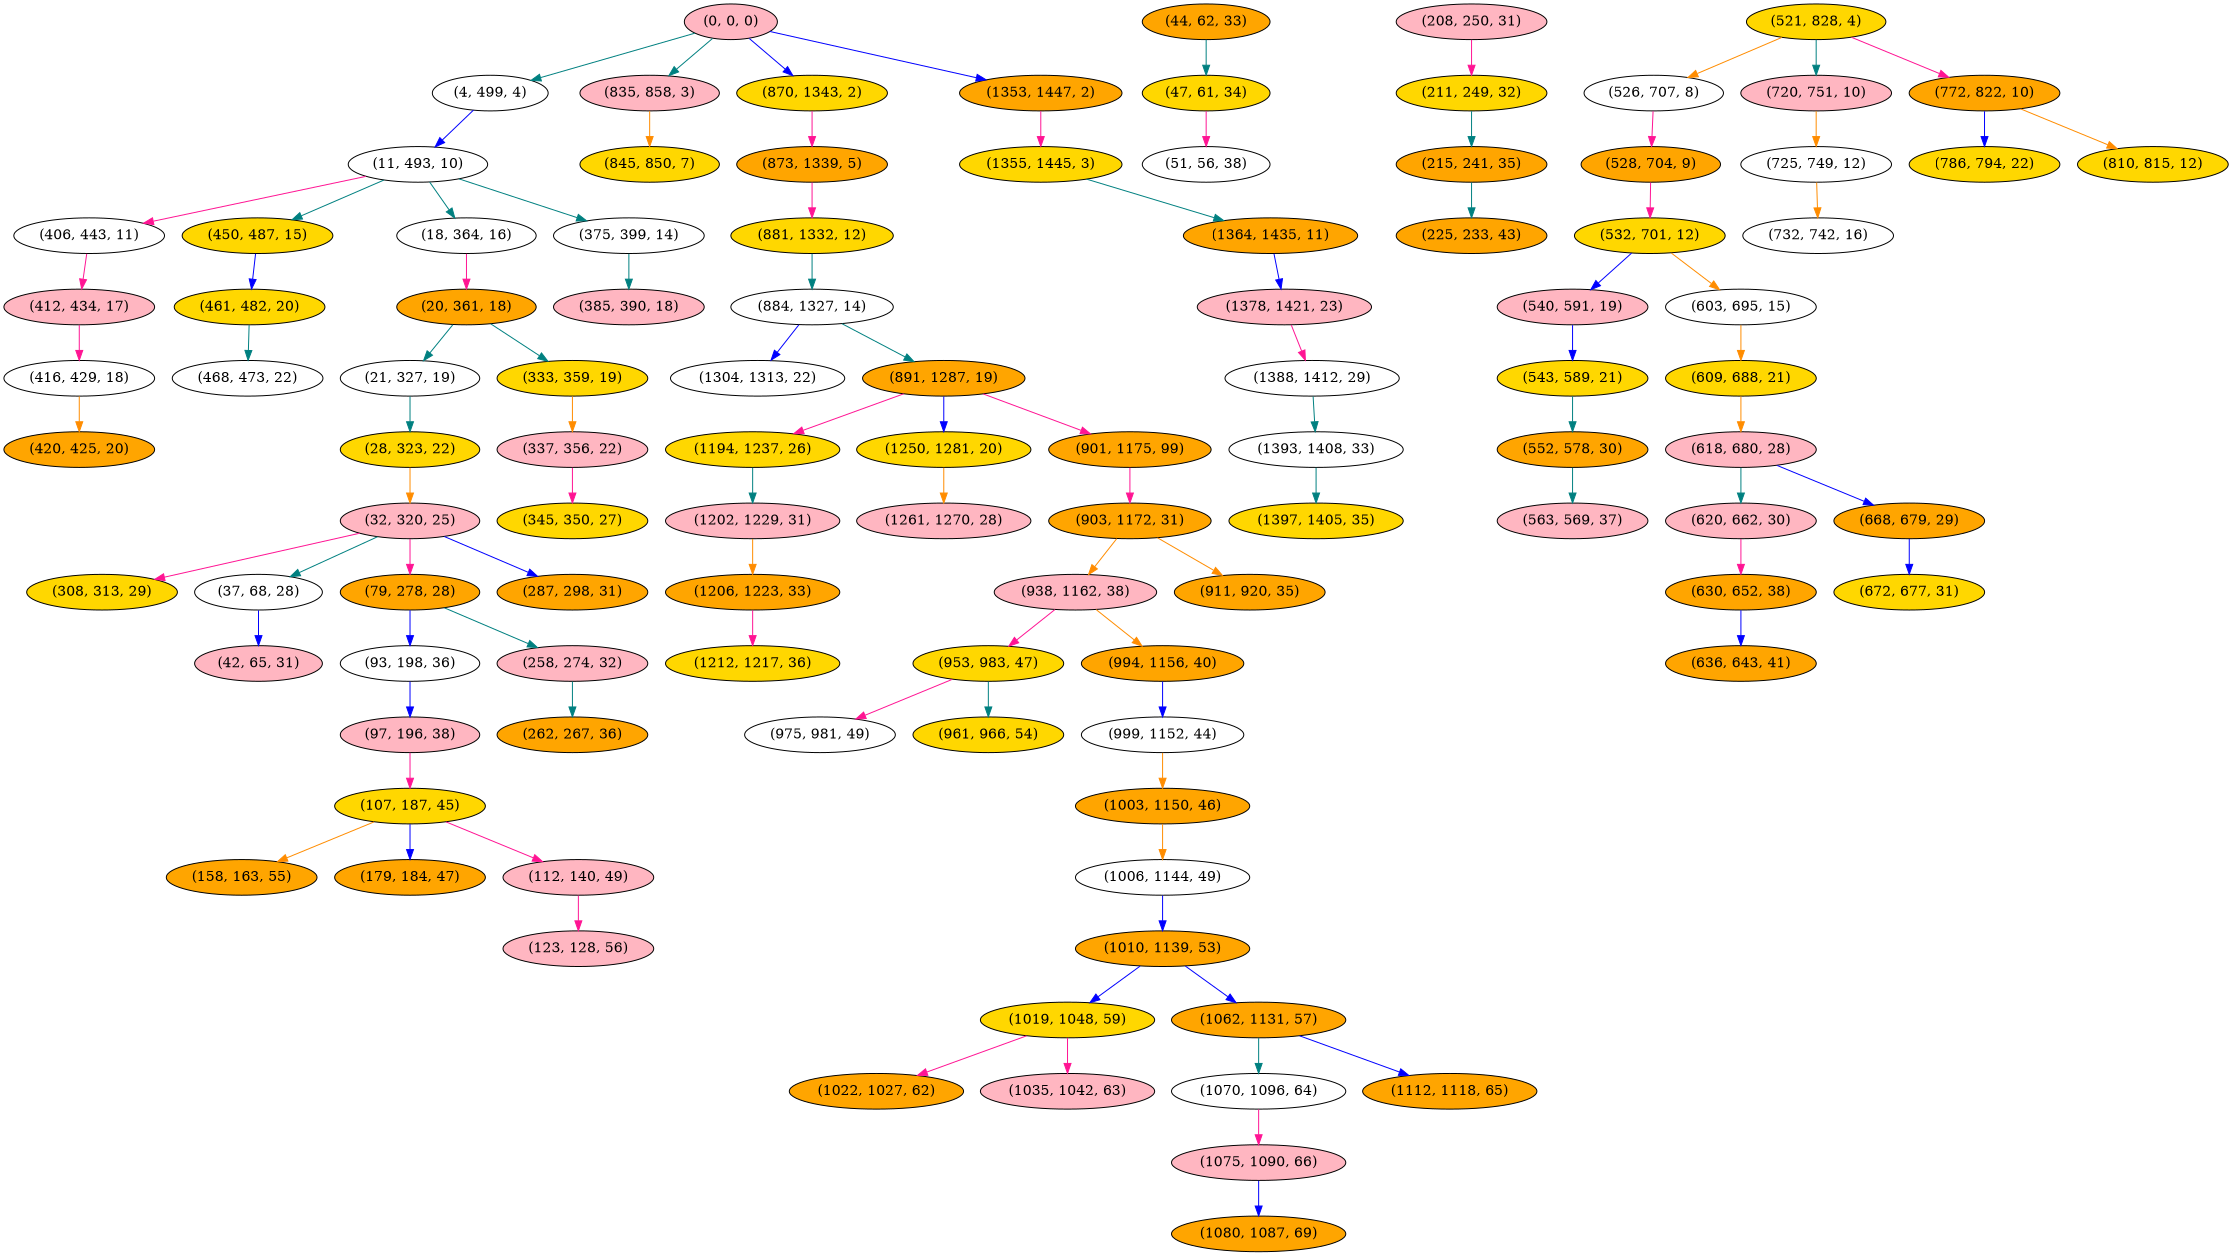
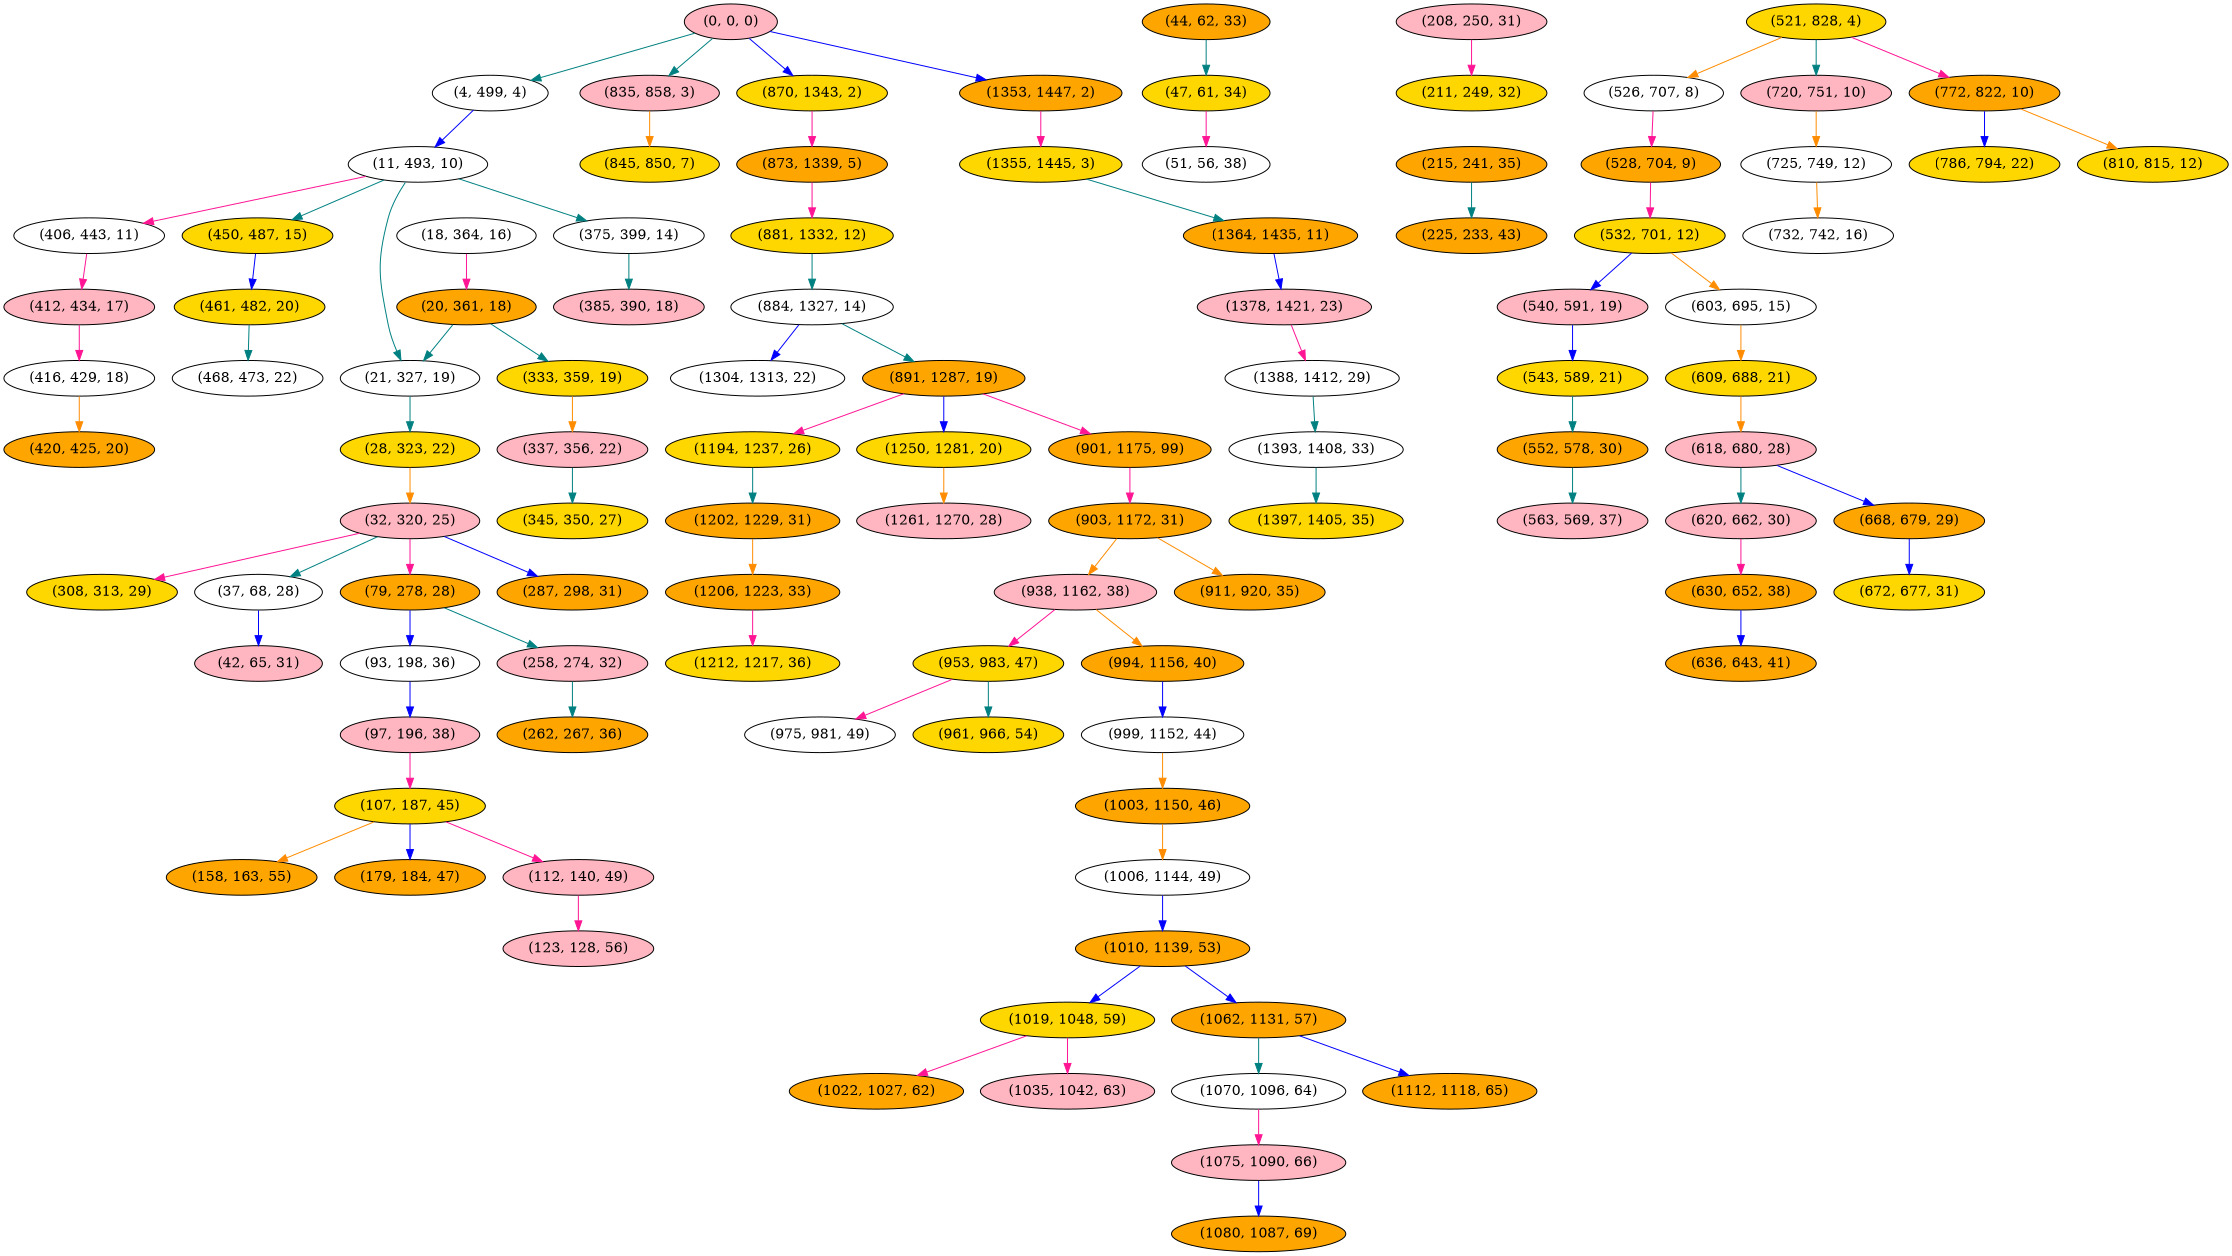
(1472, 124) -> none
(439, 196) -> (380, 265)
(572, 480) -> (572, 480)
(753, 521) -> (753, 521)
